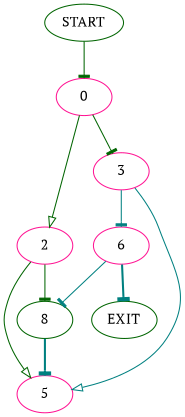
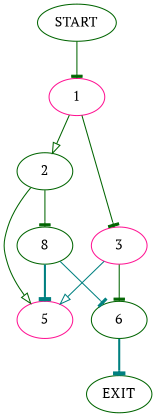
(84, 97) -> (77, 97)
(121, 206) -> (119, 280)
(45, 246) -> (45, 171)
(121, 246) -> (119, 320)
(85, 281) -> (77, 278)
